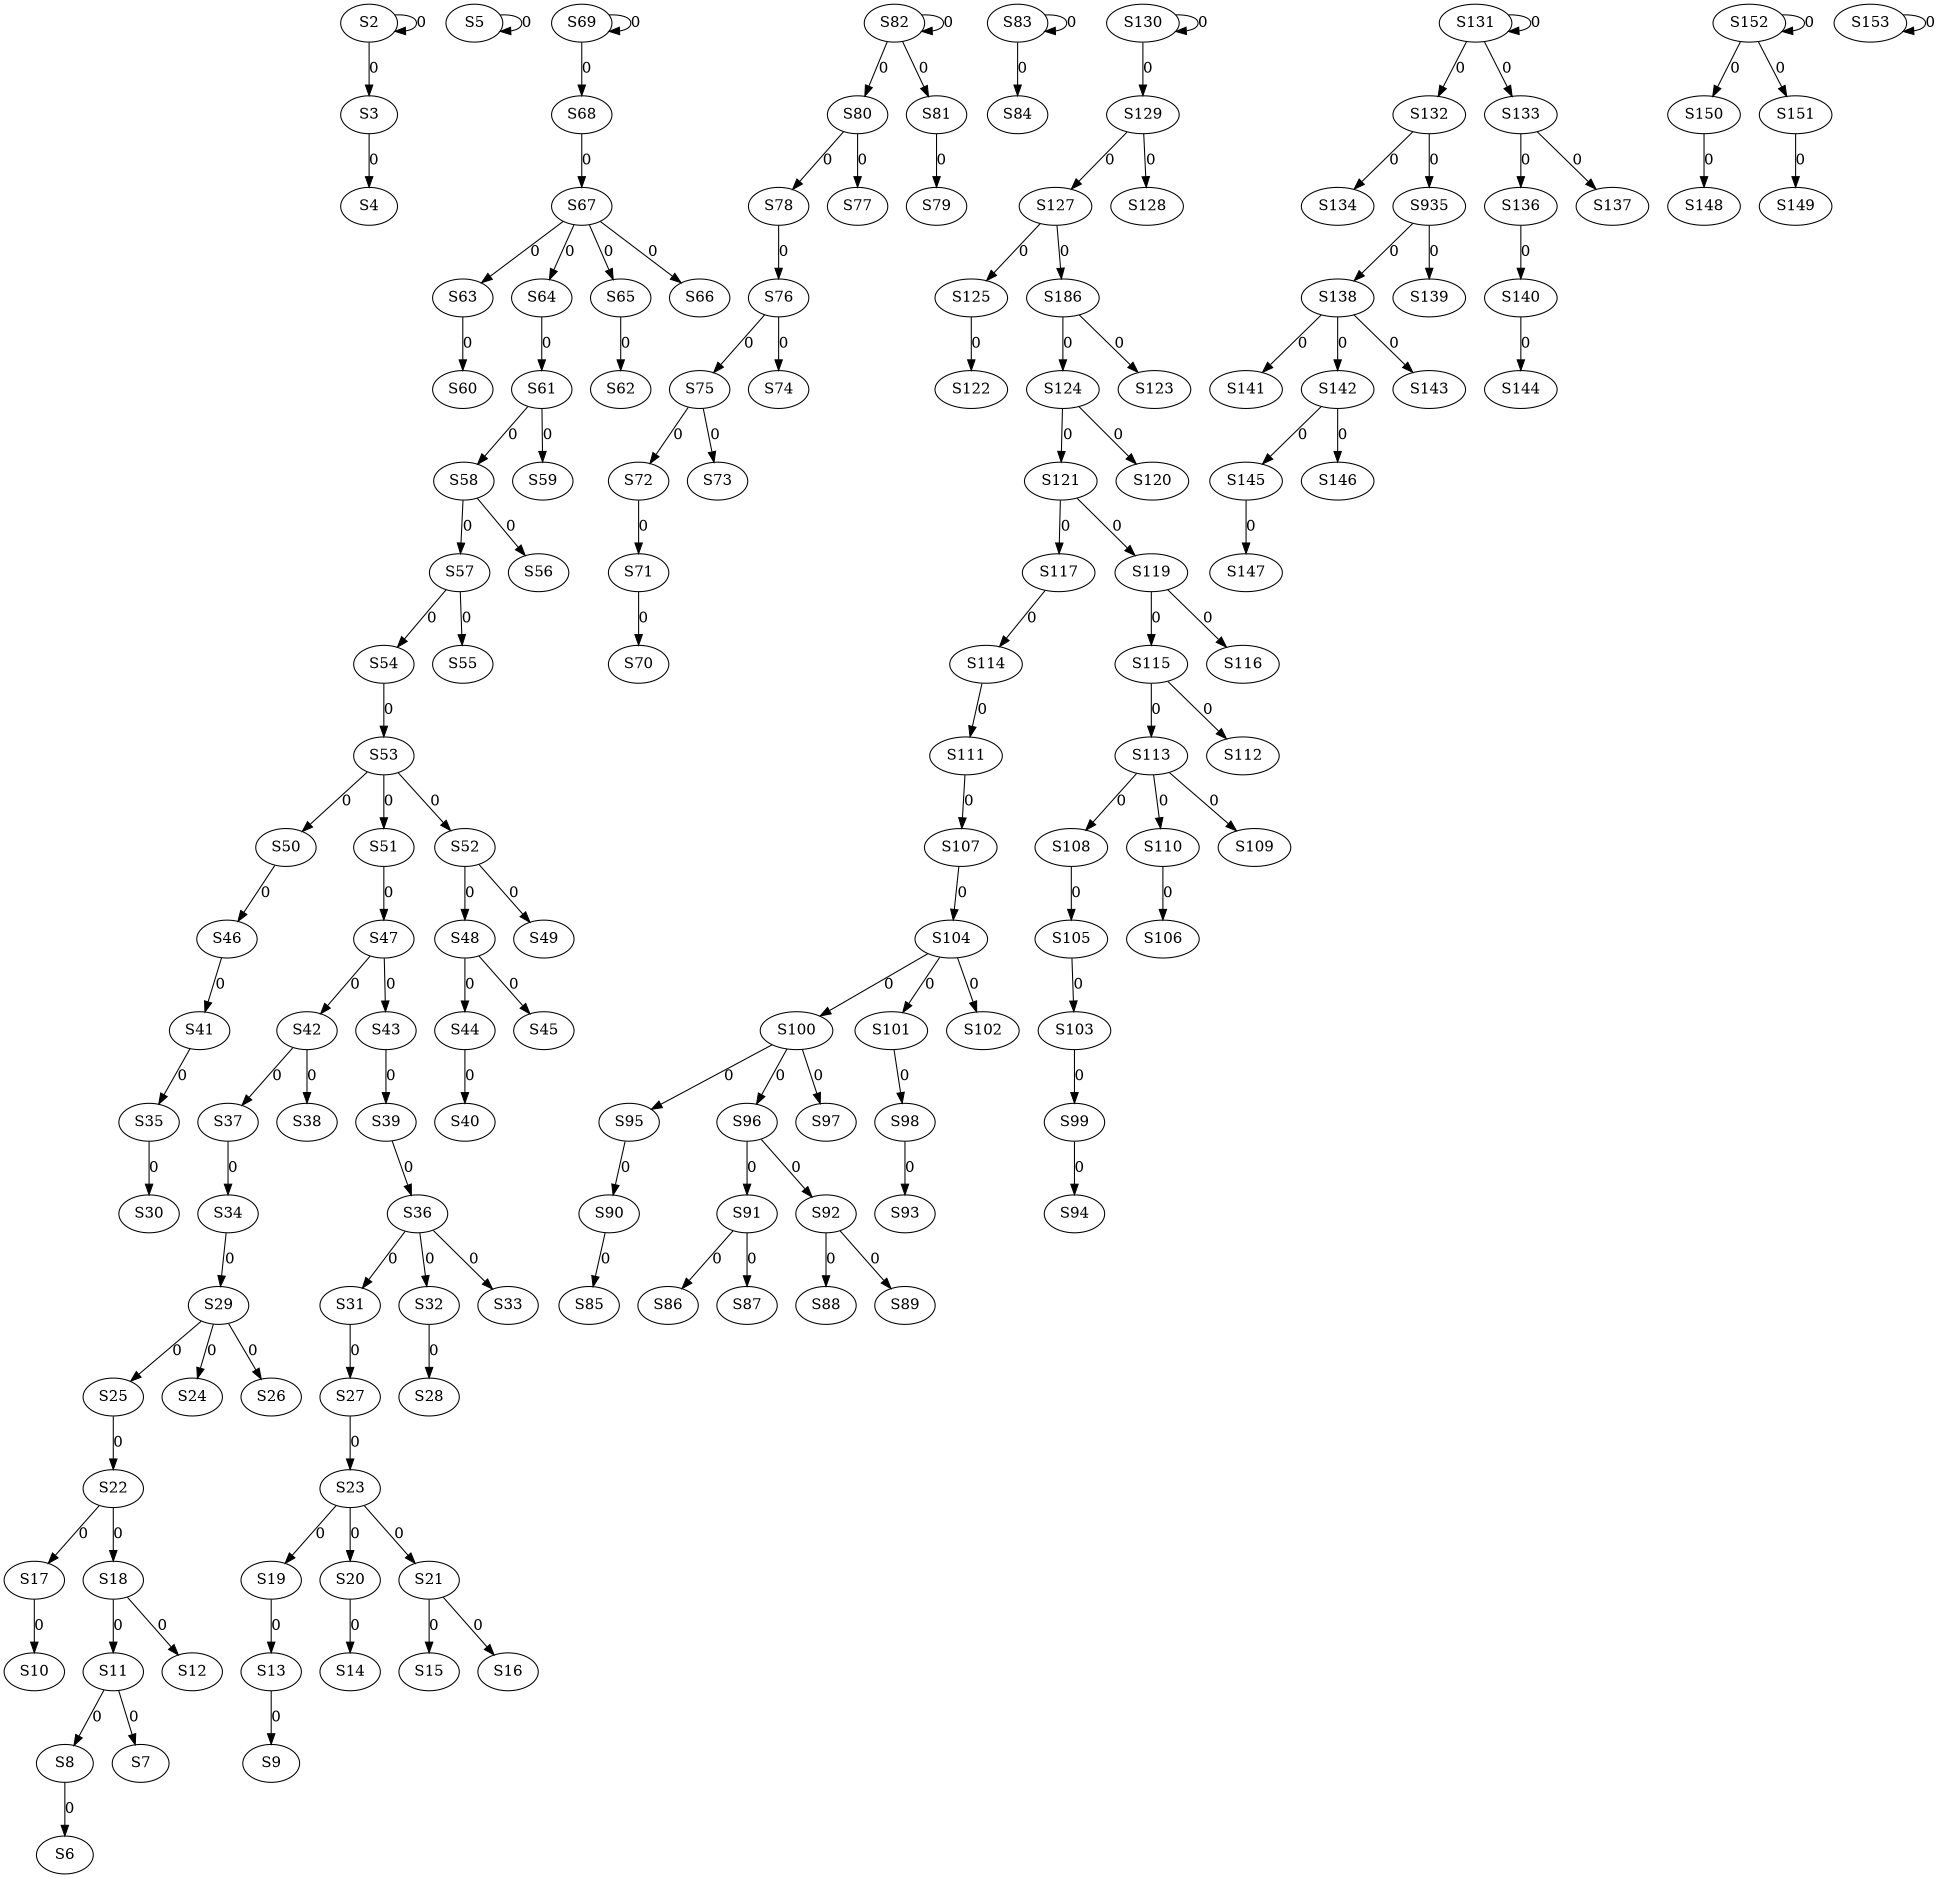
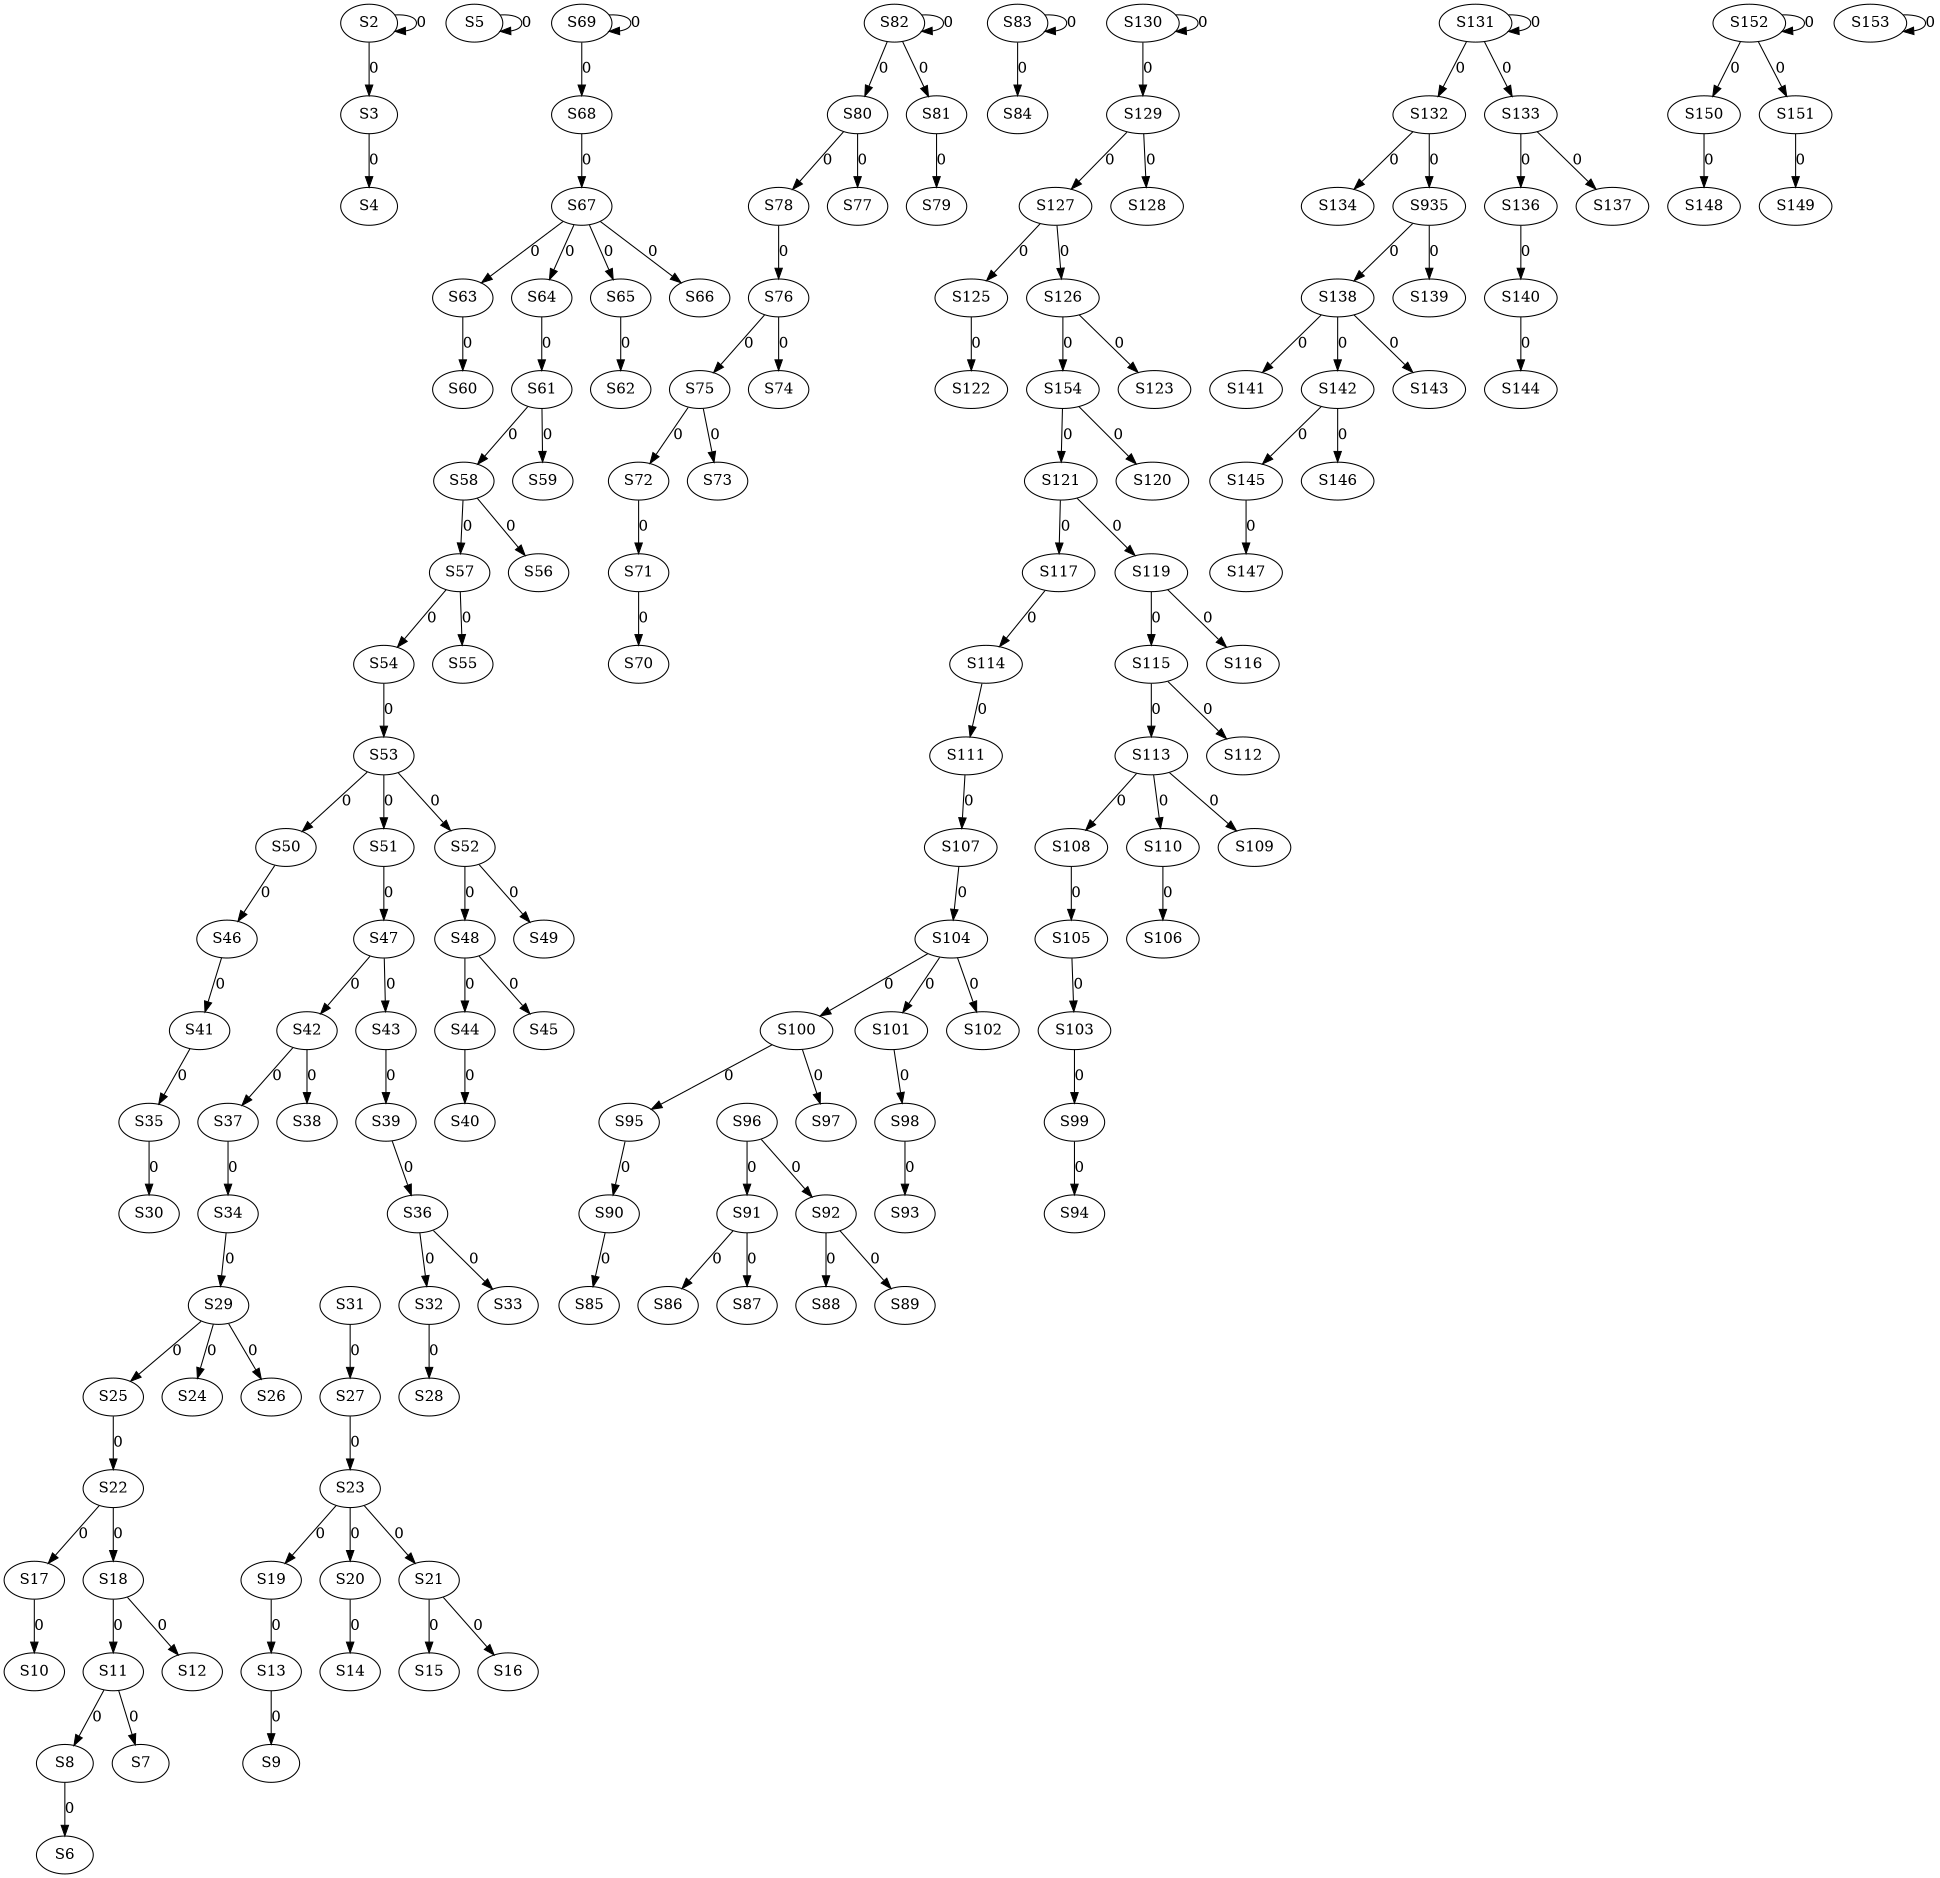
(1063, 298) -> (1063, 298)
(1063, 390) -> (1063, 390)
(774, 1072) -> none
(387, 1255) -> none
